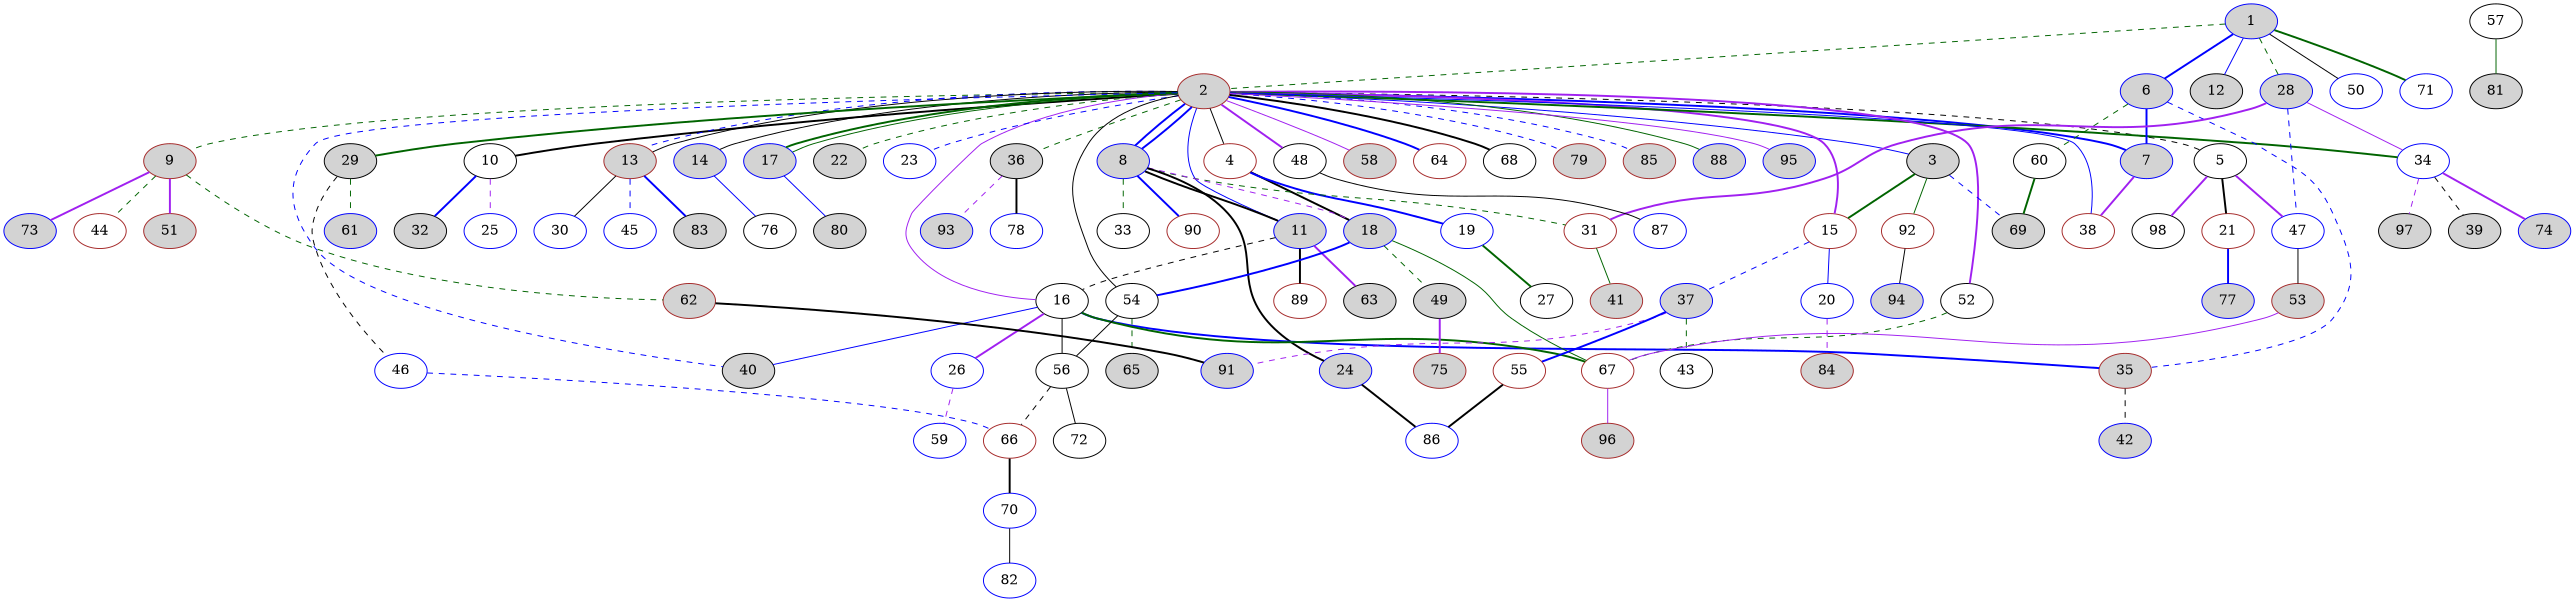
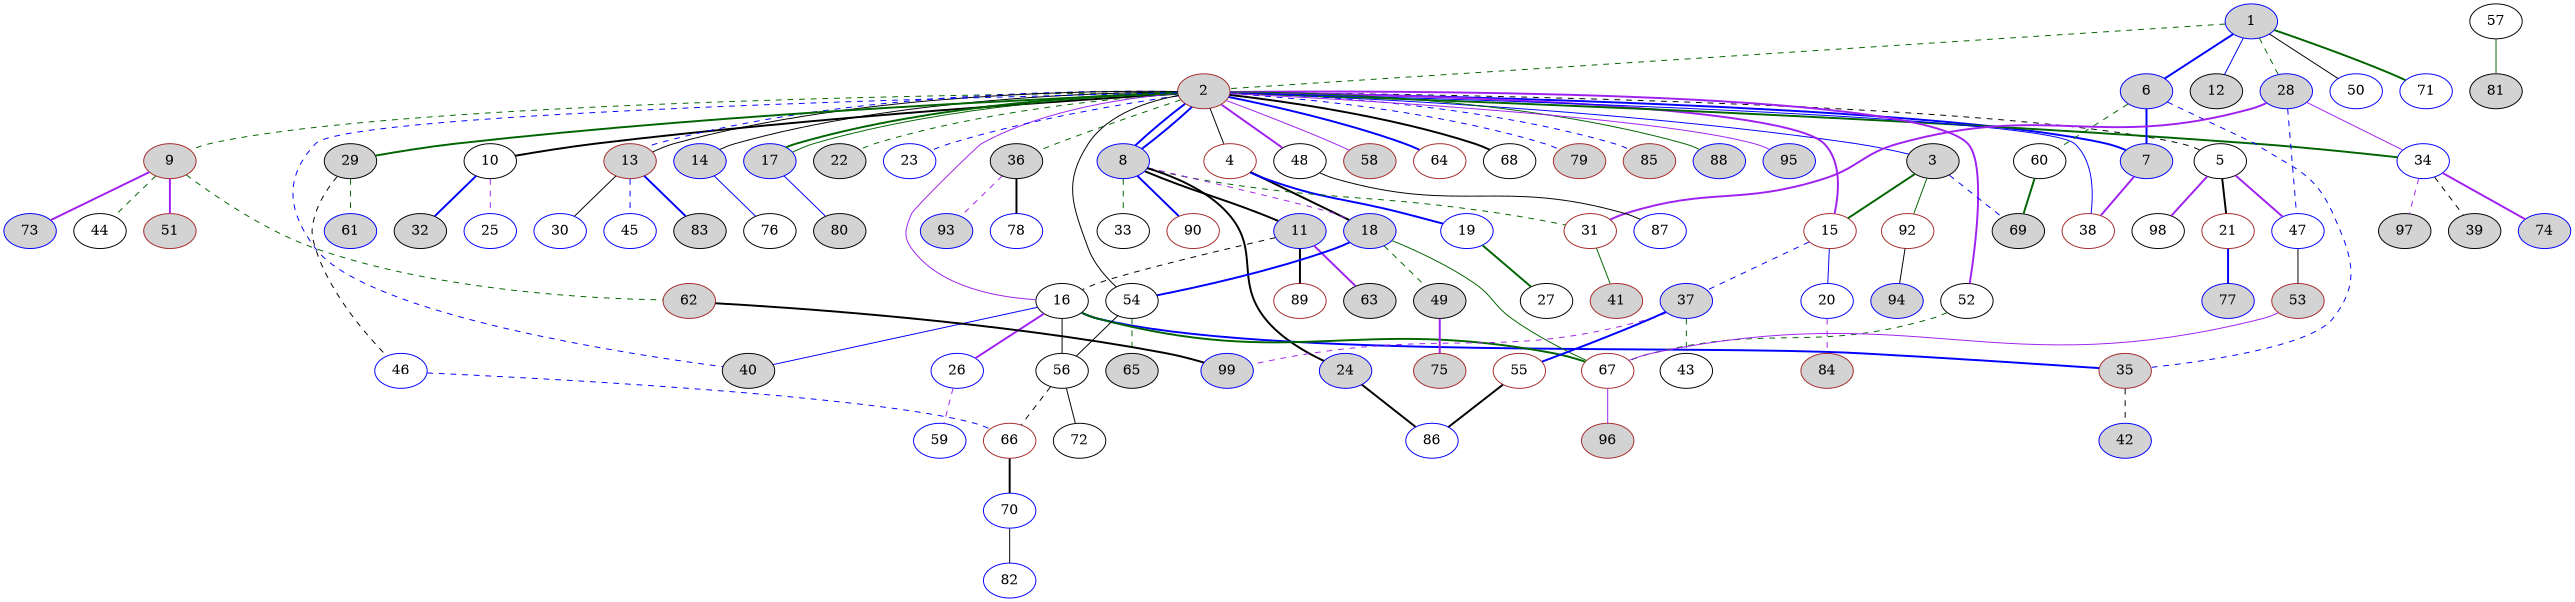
(1210, 189) -> none
(100, 231) -> (100, 231)
(1227, 371) -> (1227, 371)
